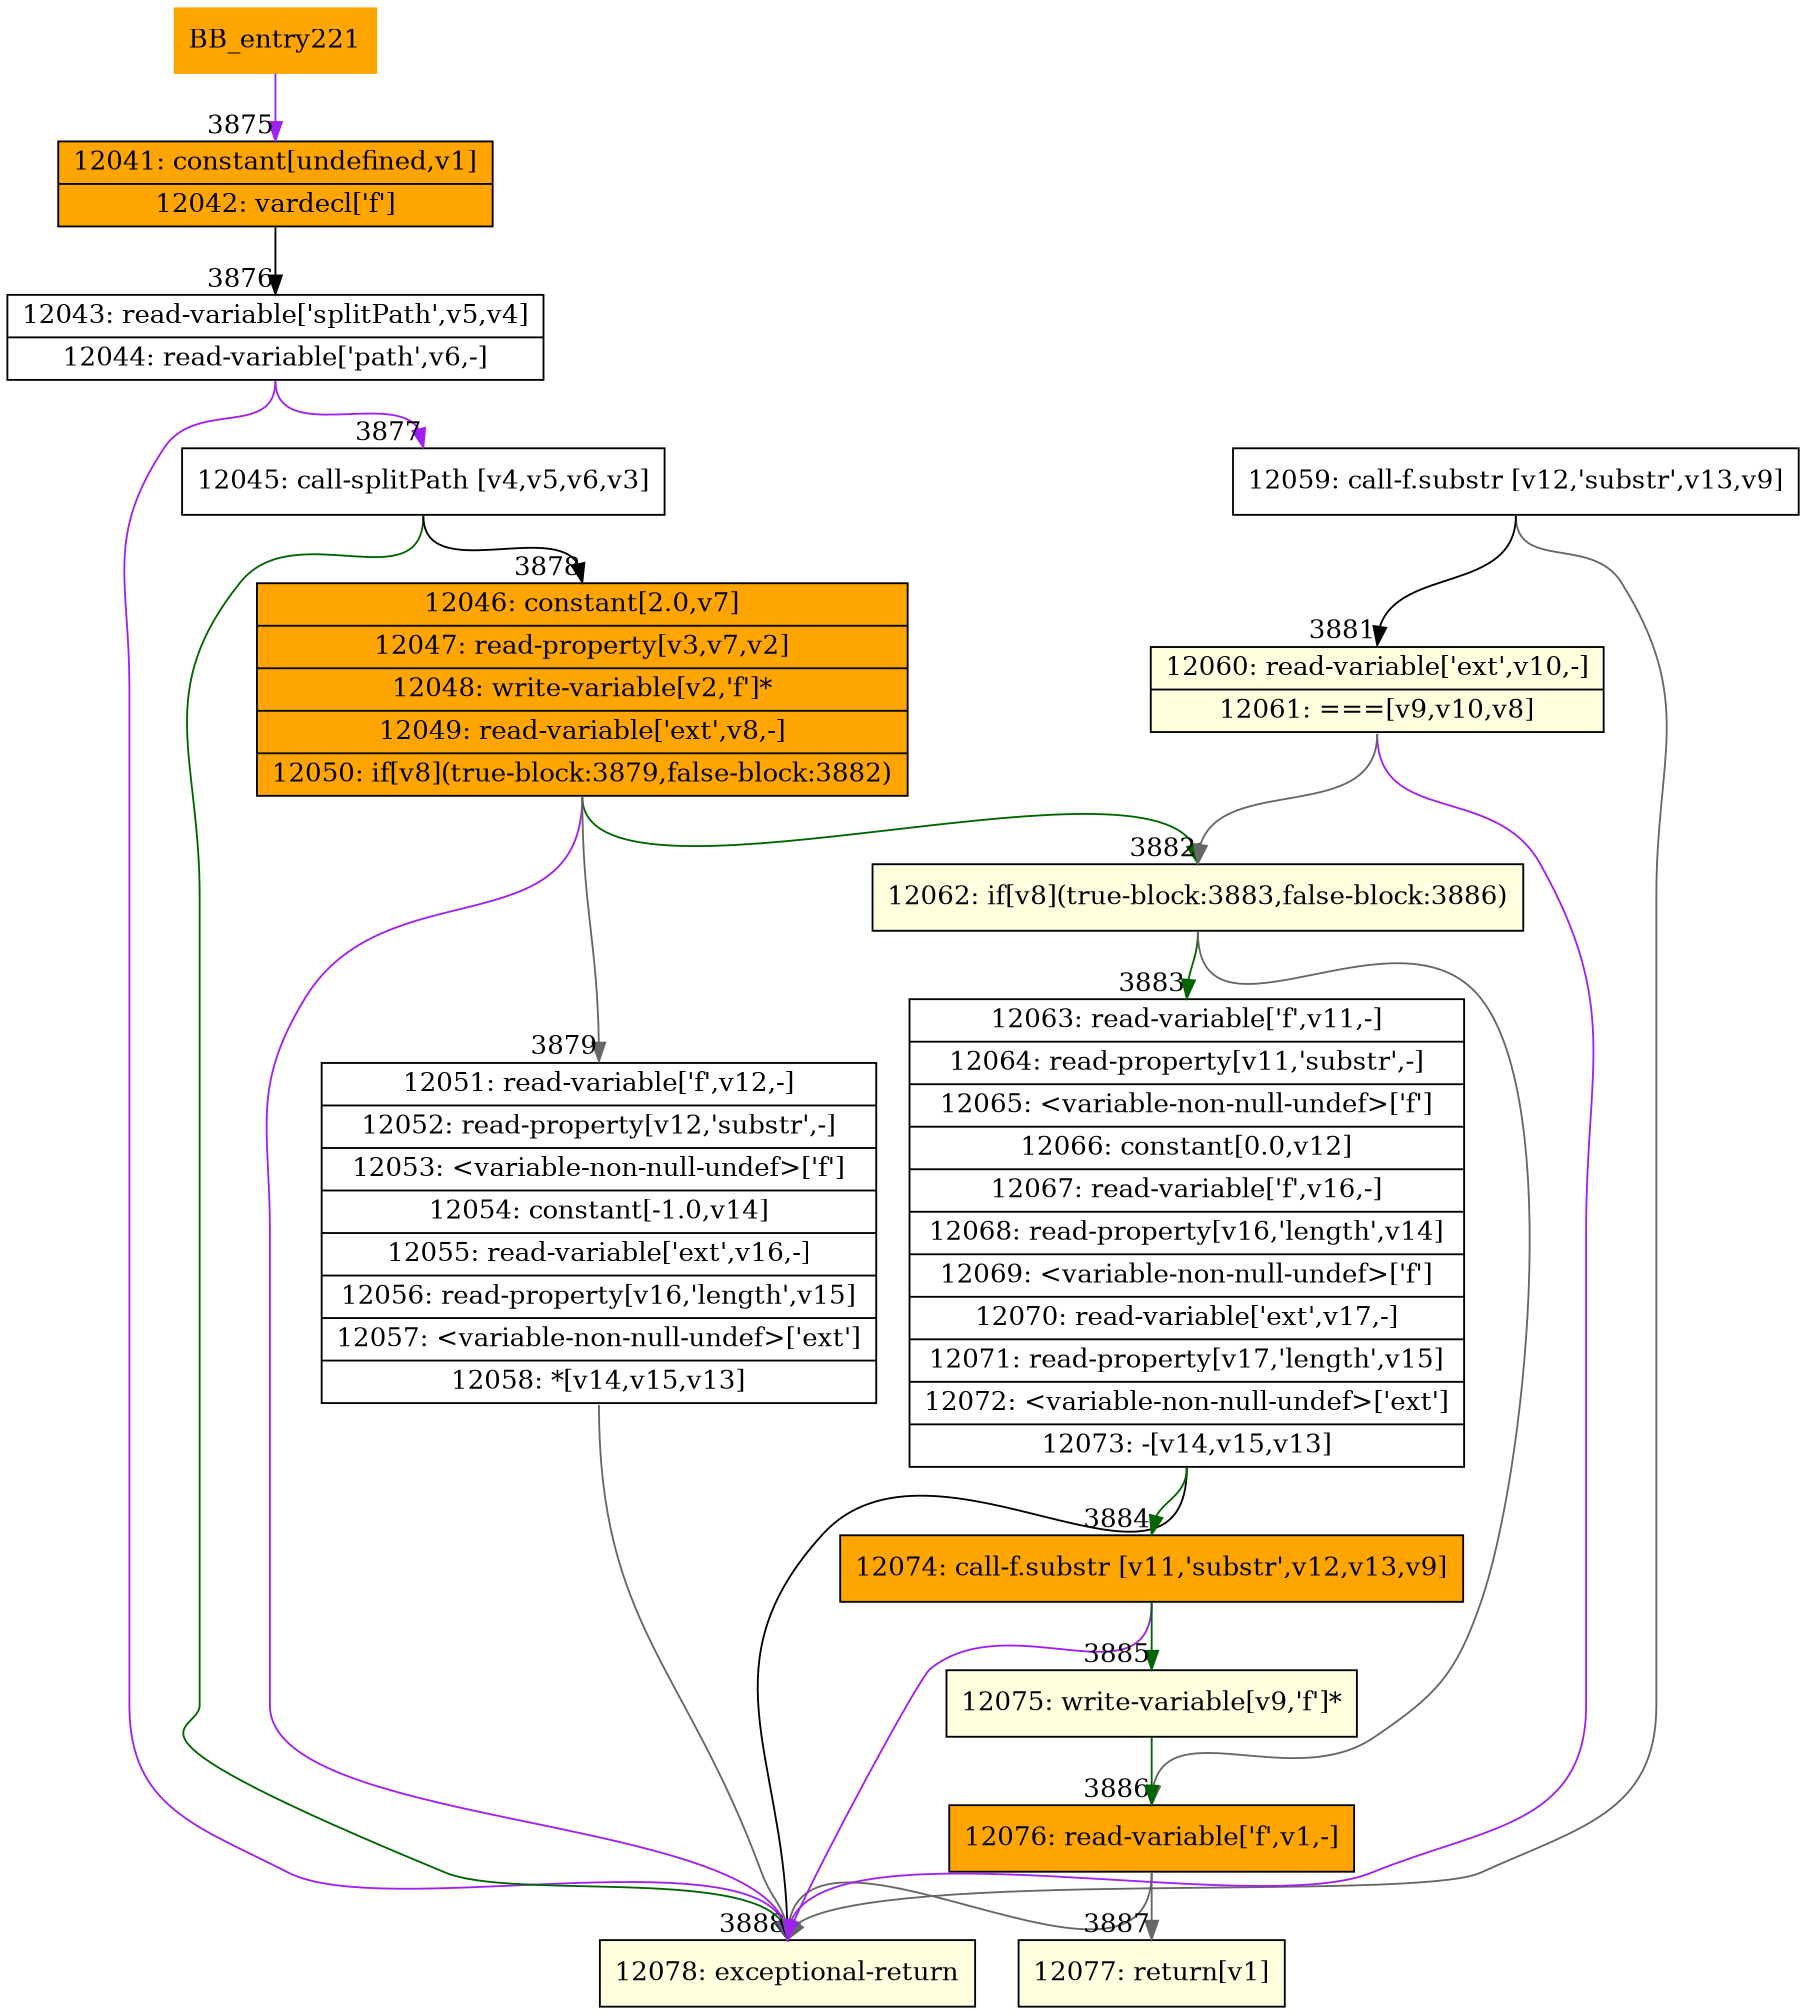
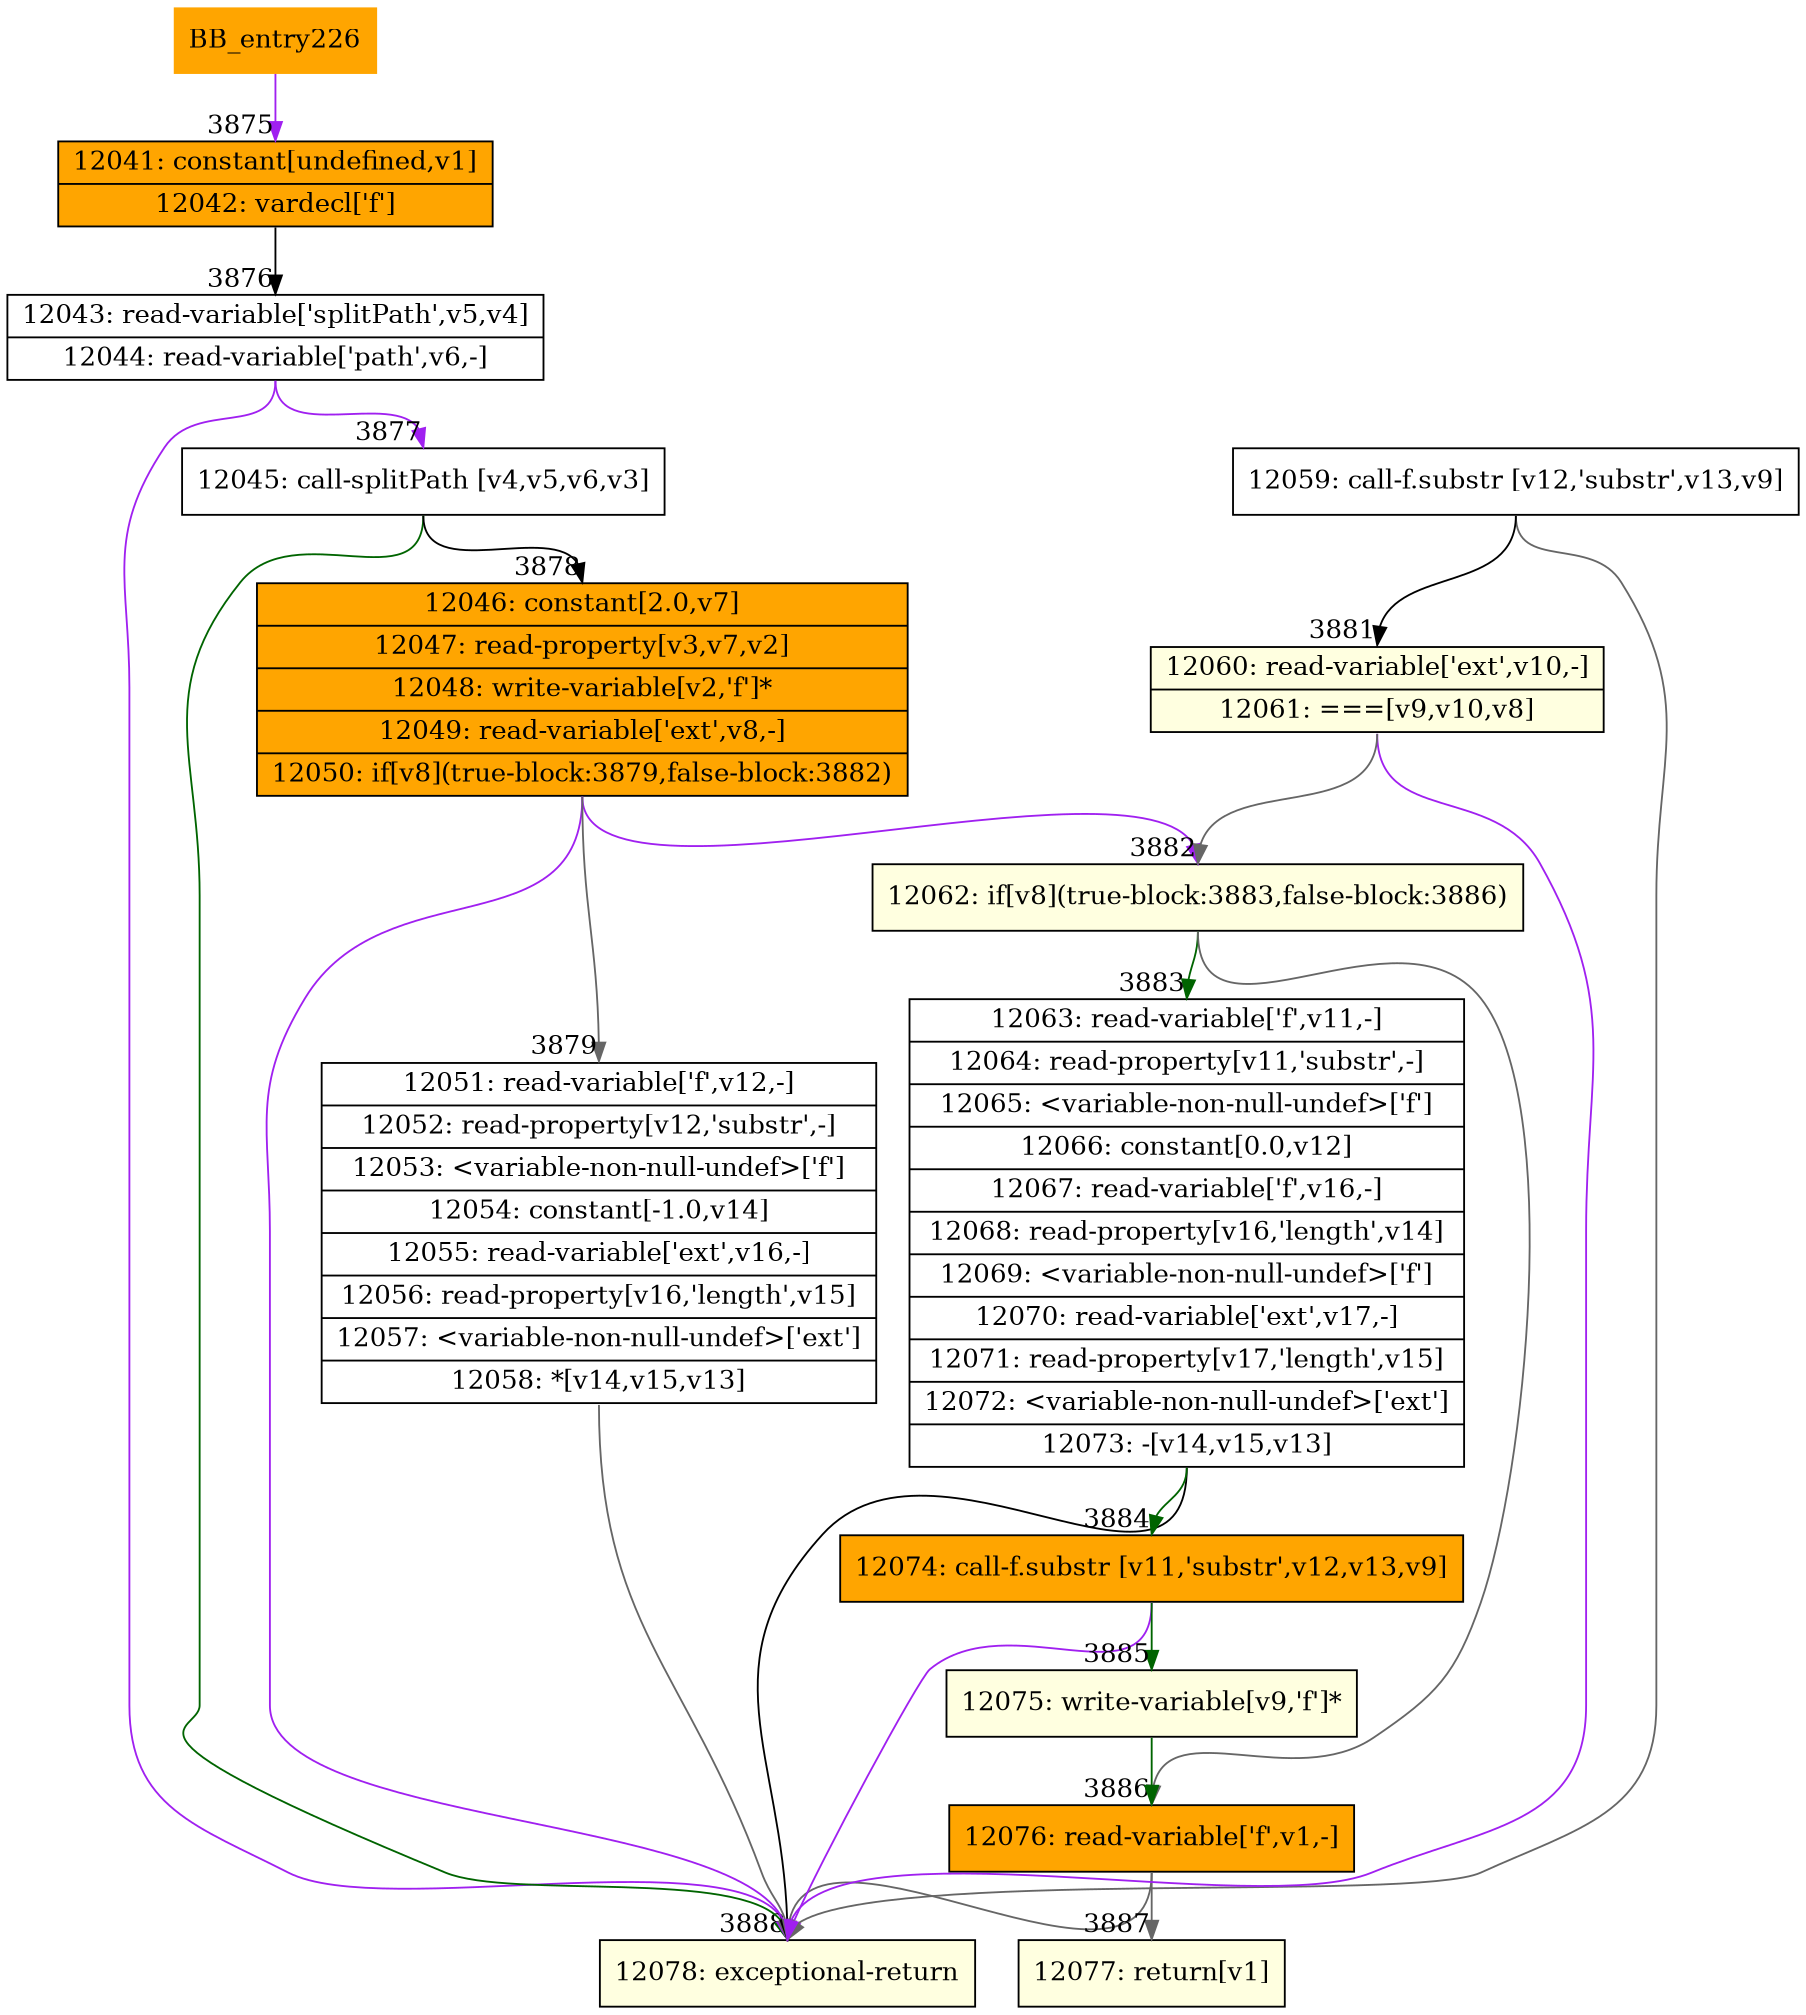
(275, 41) -> (275, 41)
(881, 831) -> (881, 831)
